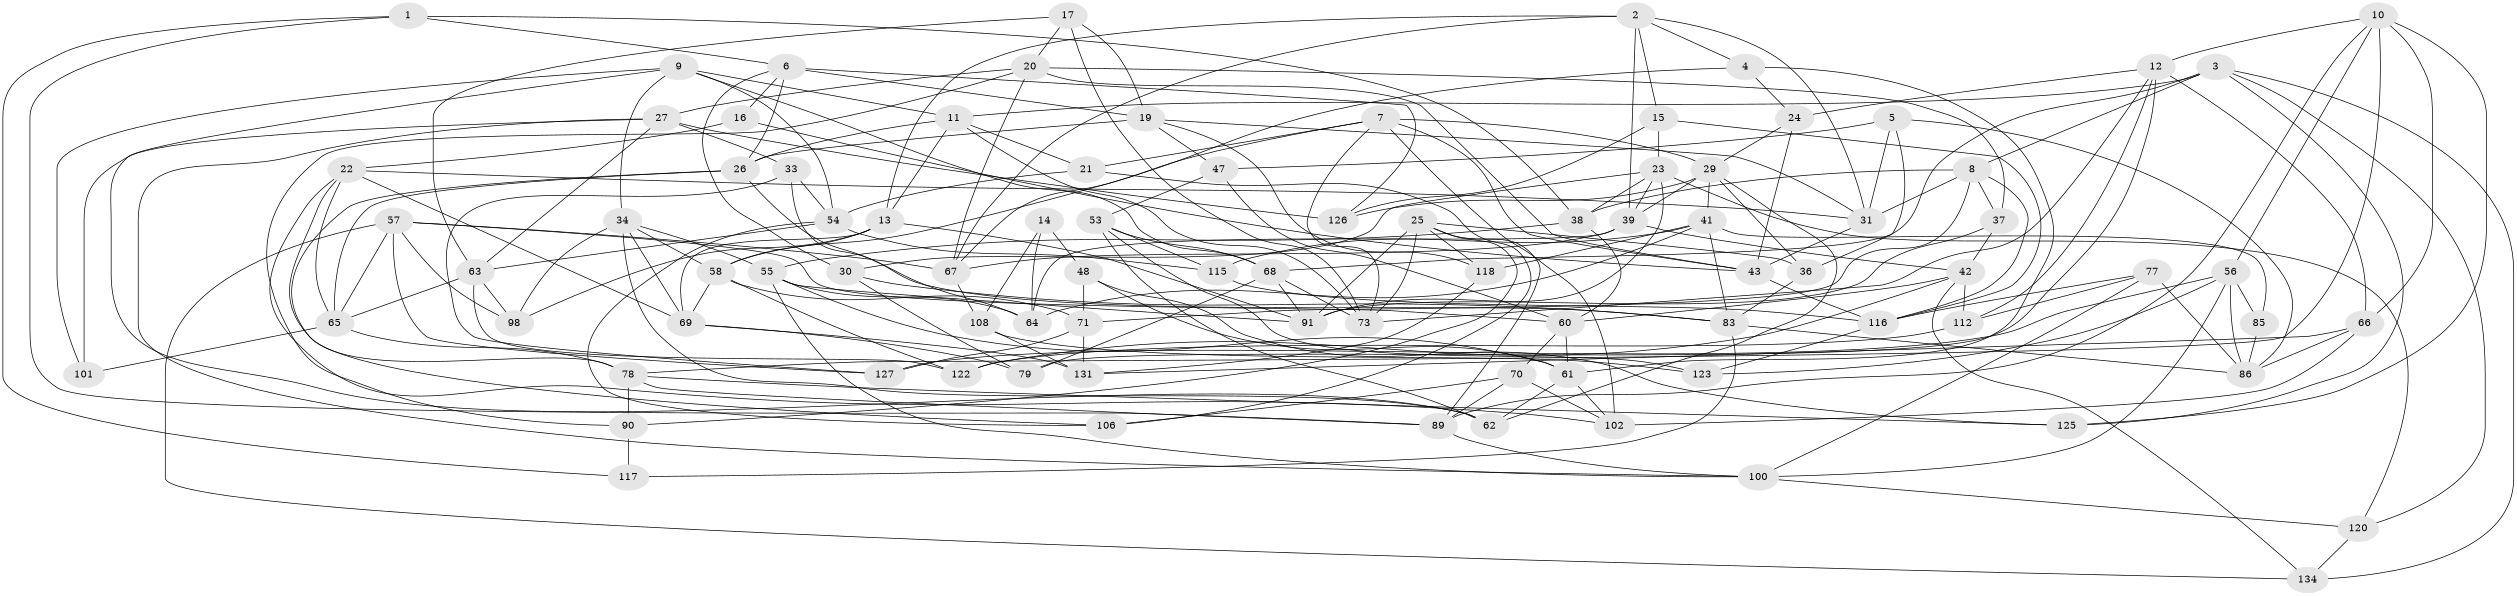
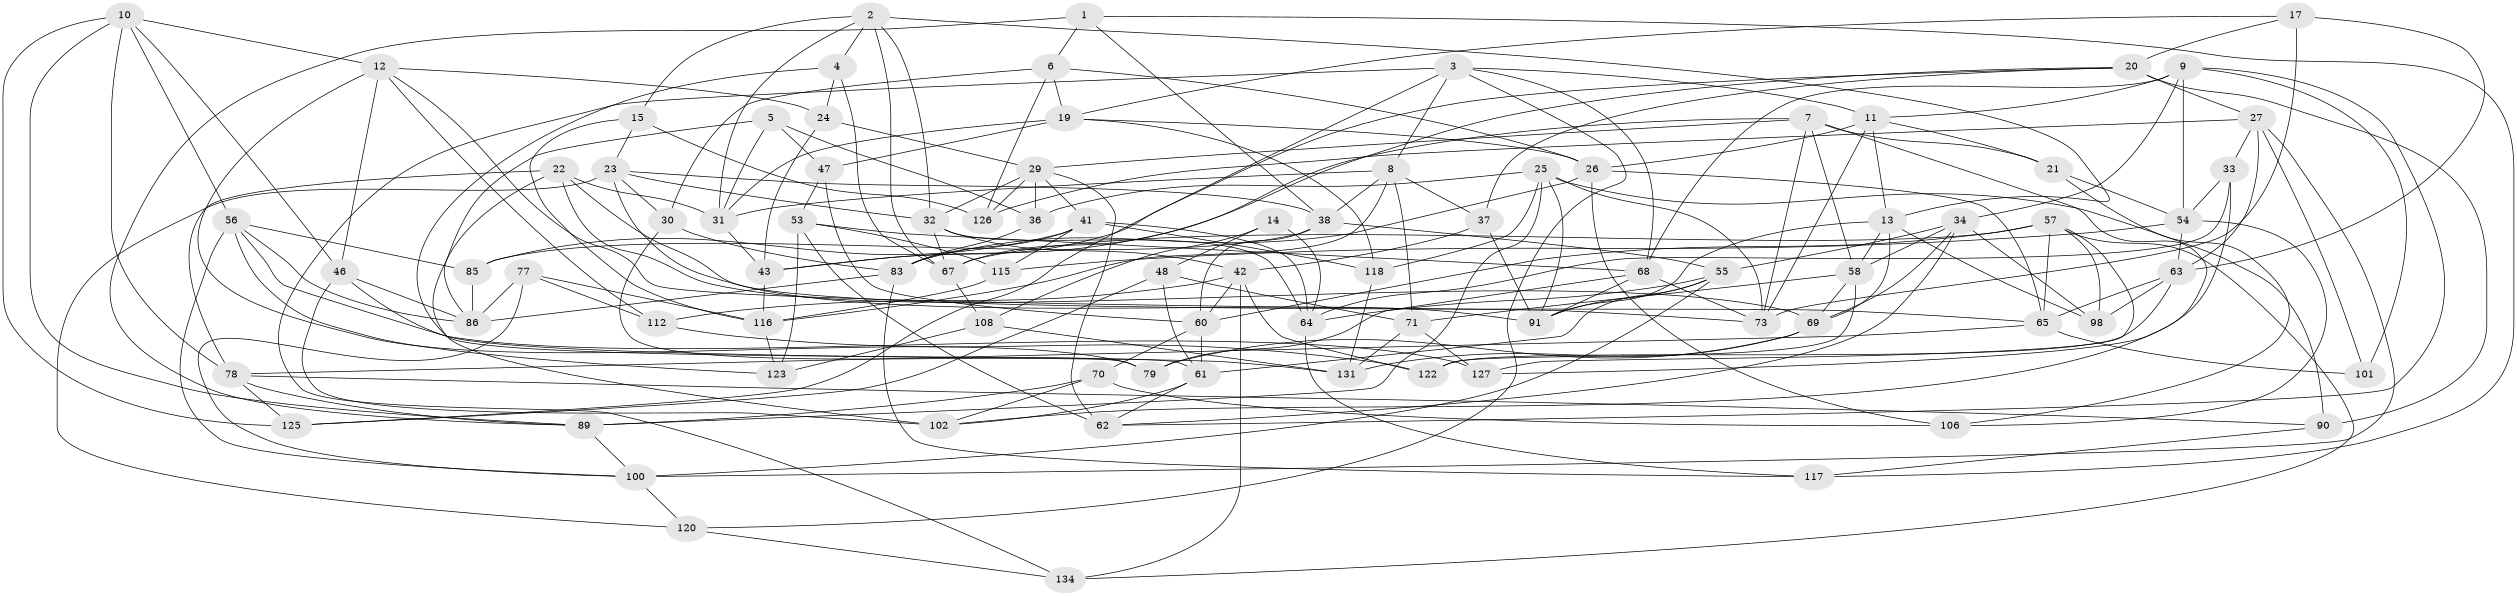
(740, 118) -> none
(1629, 221) -> (930, 221)
none -> (878, 246)
(2365, 323) -> (340, 272)
none -> (1524, 452)
